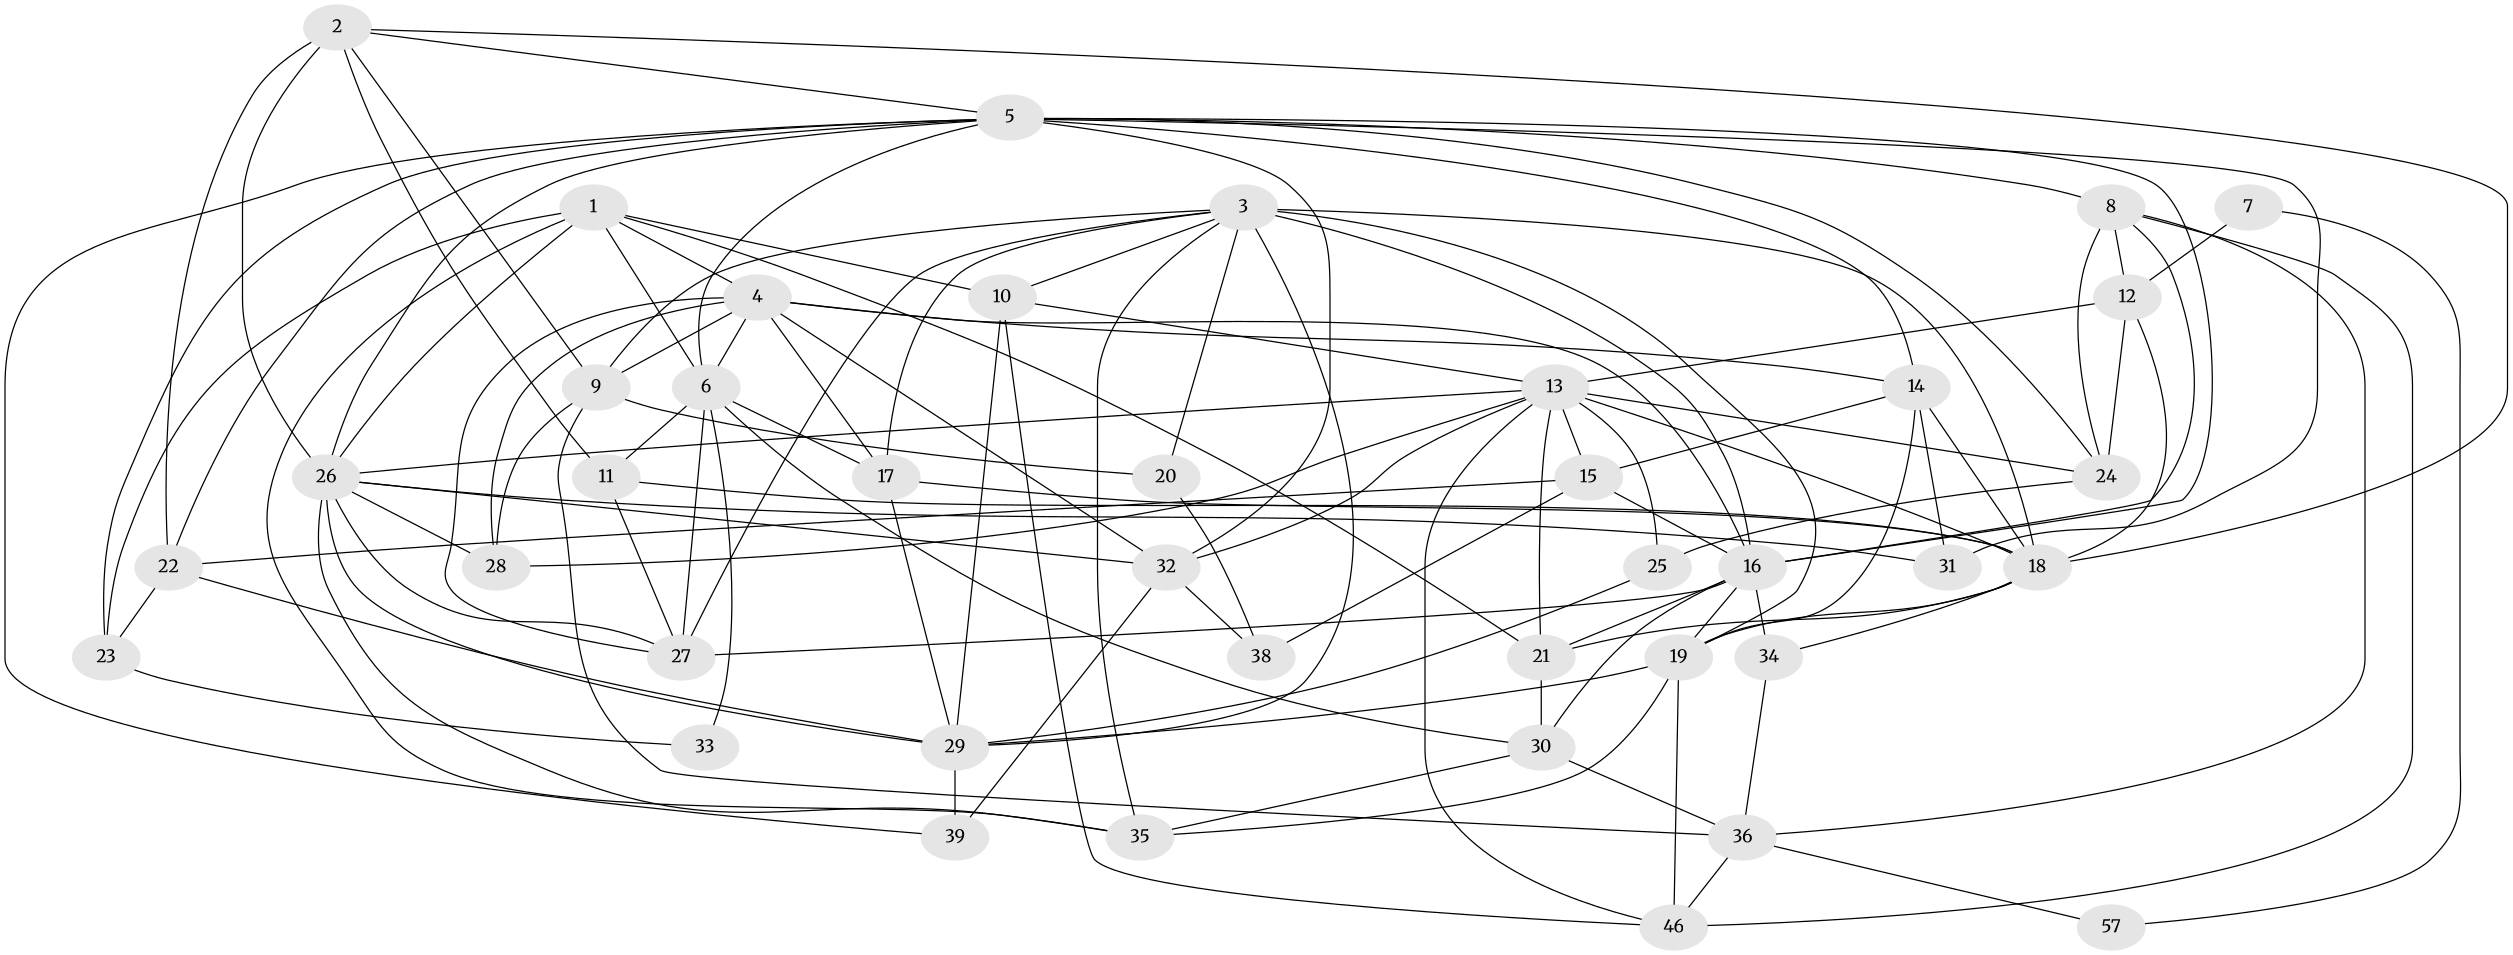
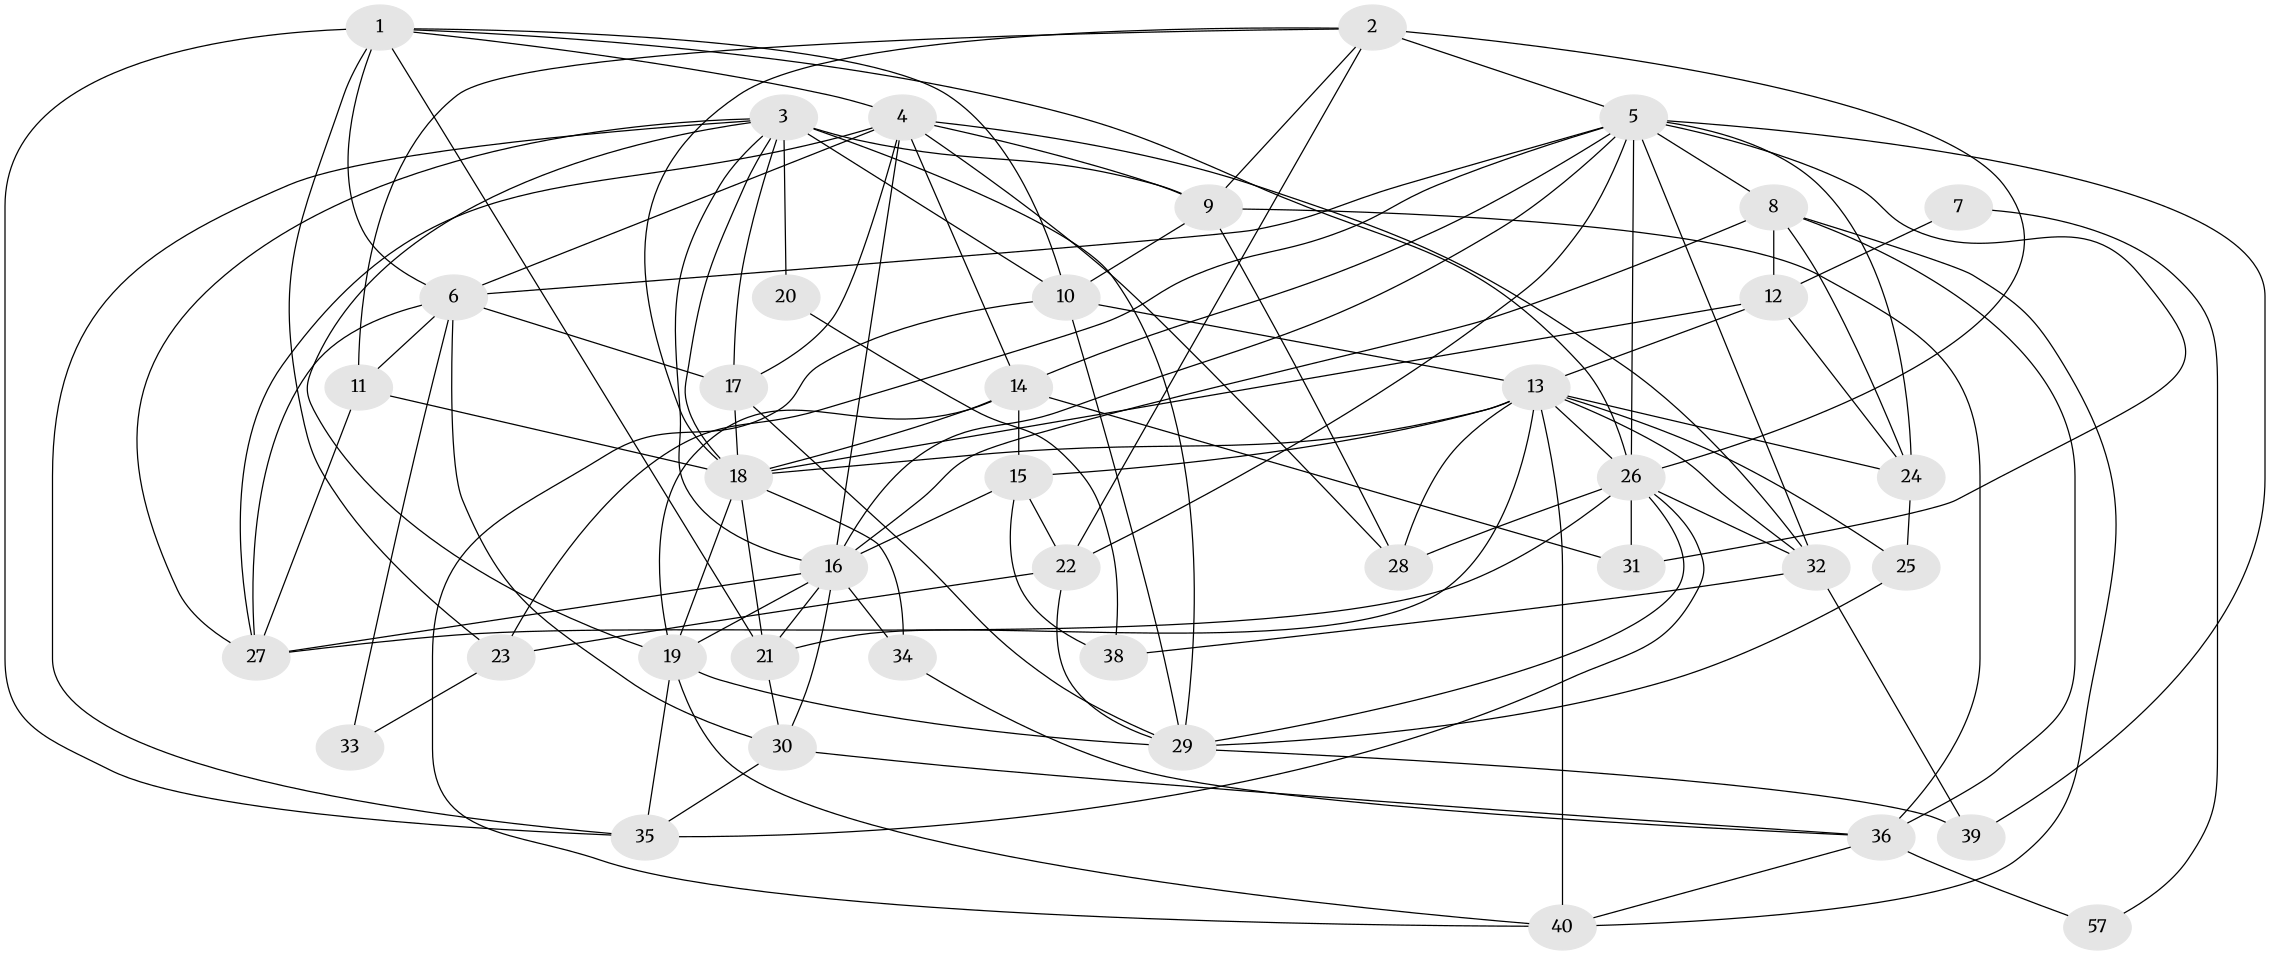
(877, 448) -> (1138, 252)
(1674, 928) -> (1562, 928)
